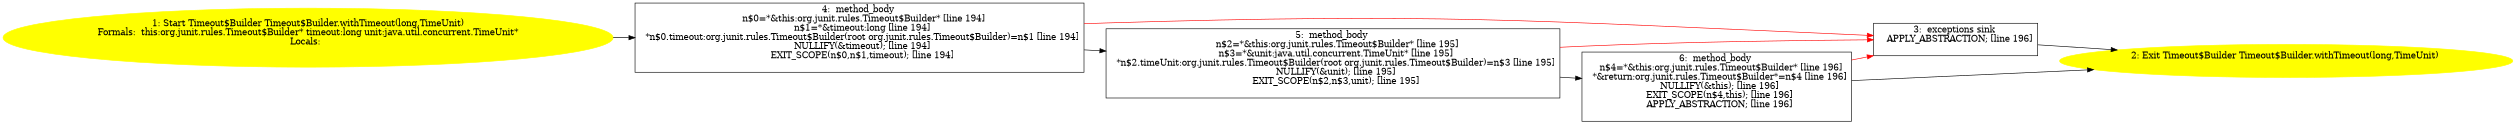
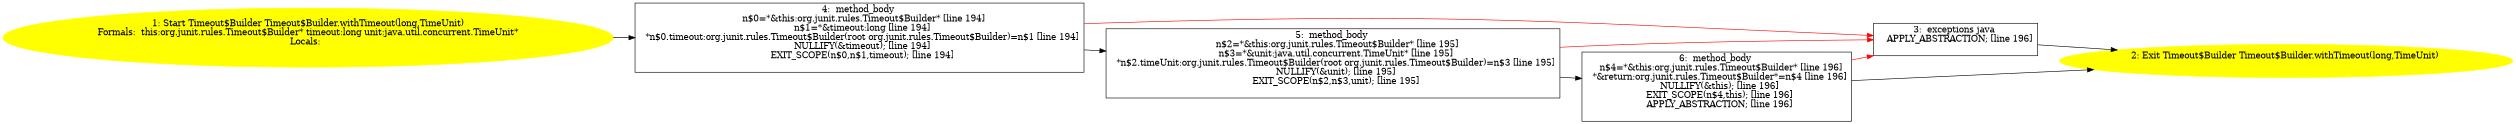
(1956, 40) -> (1956, 40)
